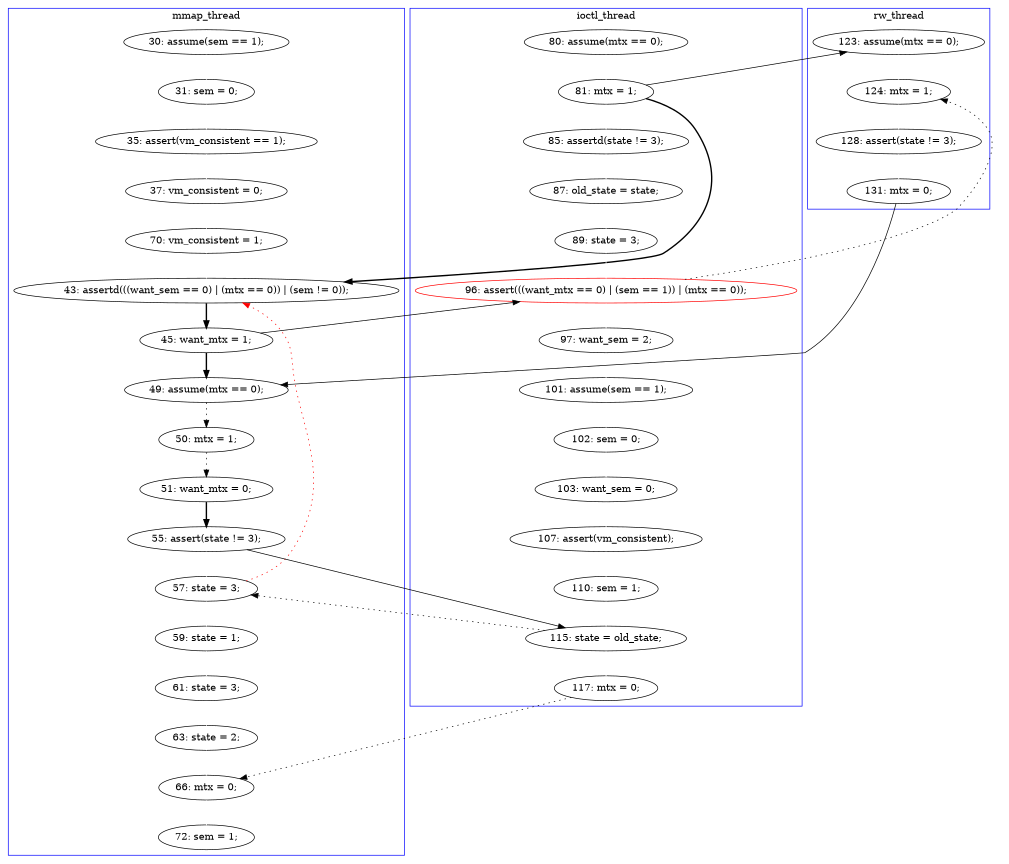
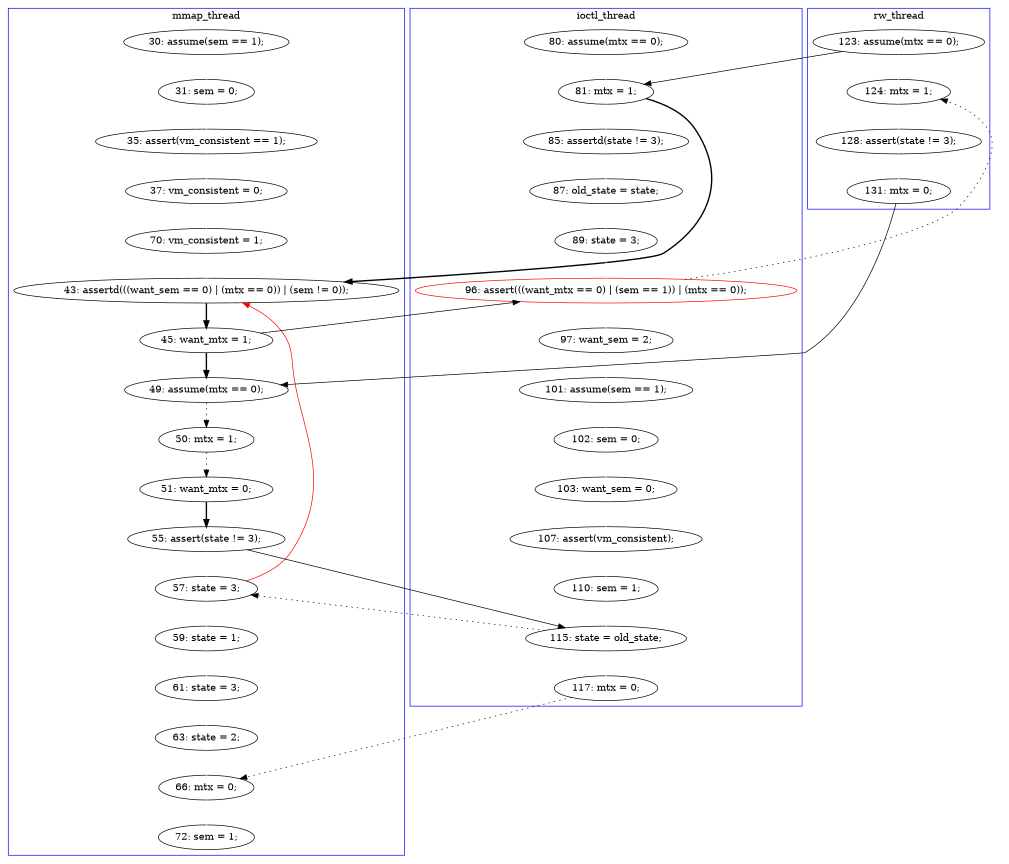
(743, 69) -> (747, 67)
(310, 448) -> (310, 448)
